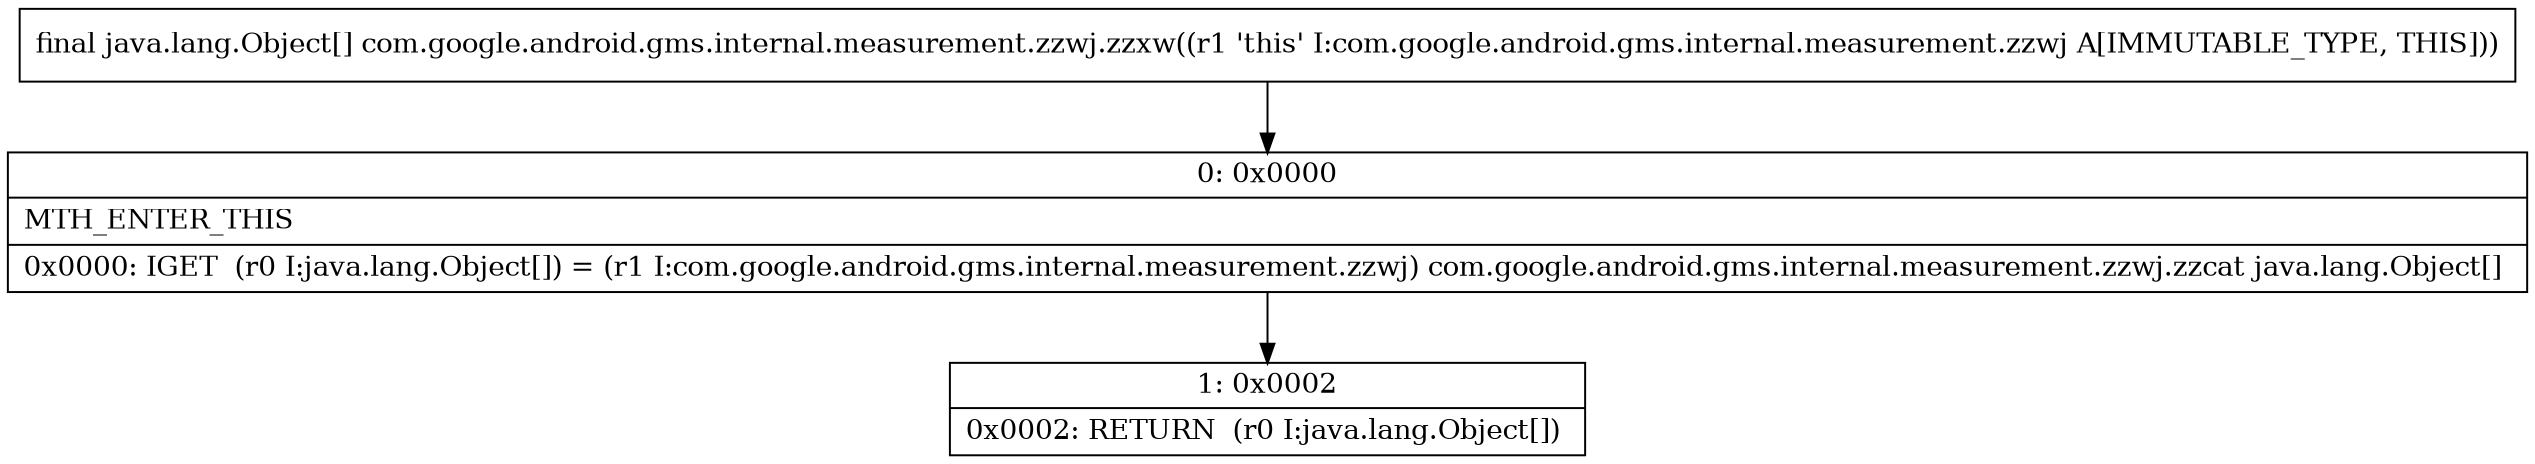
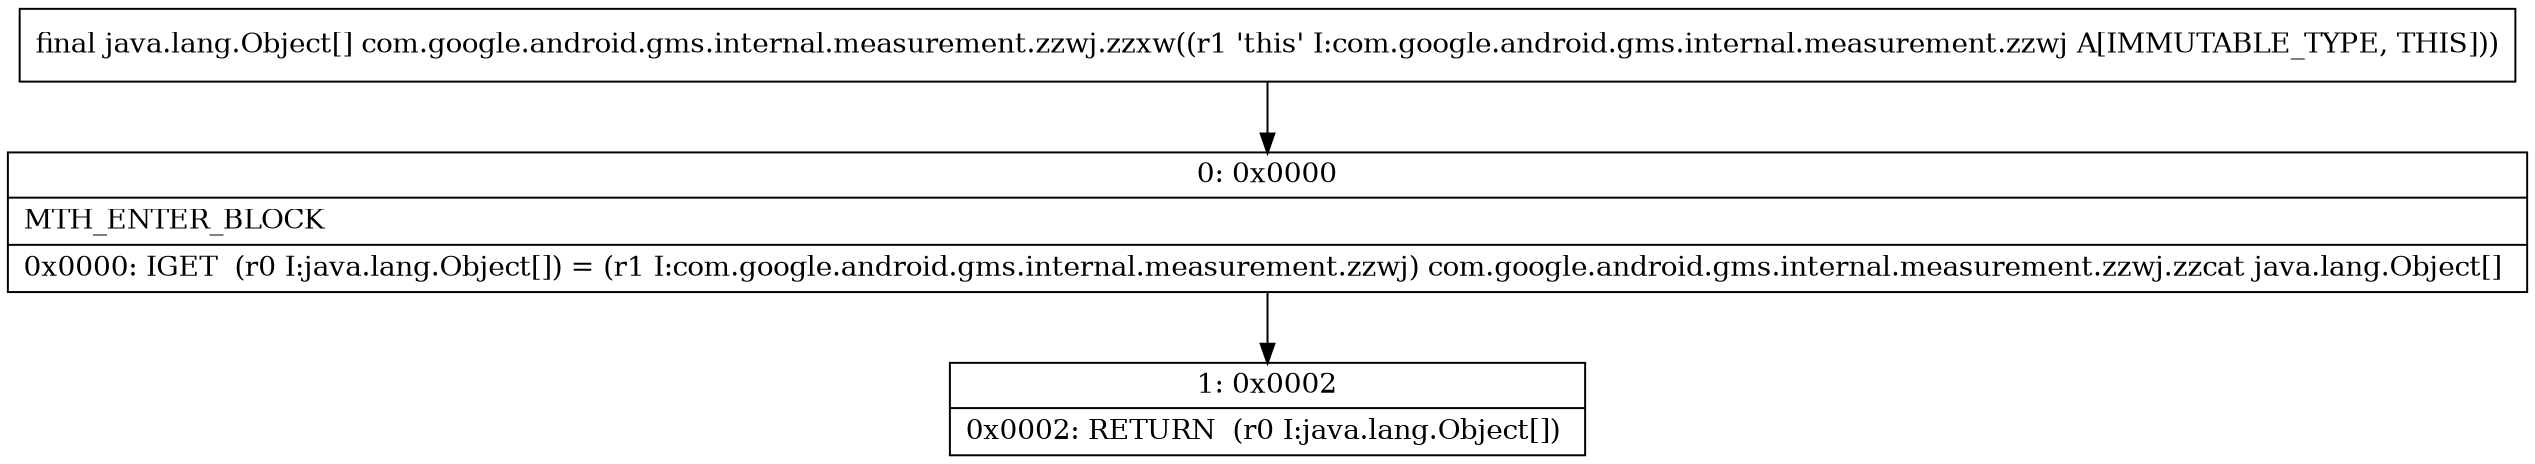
(159, 220) -> (175, 220)
